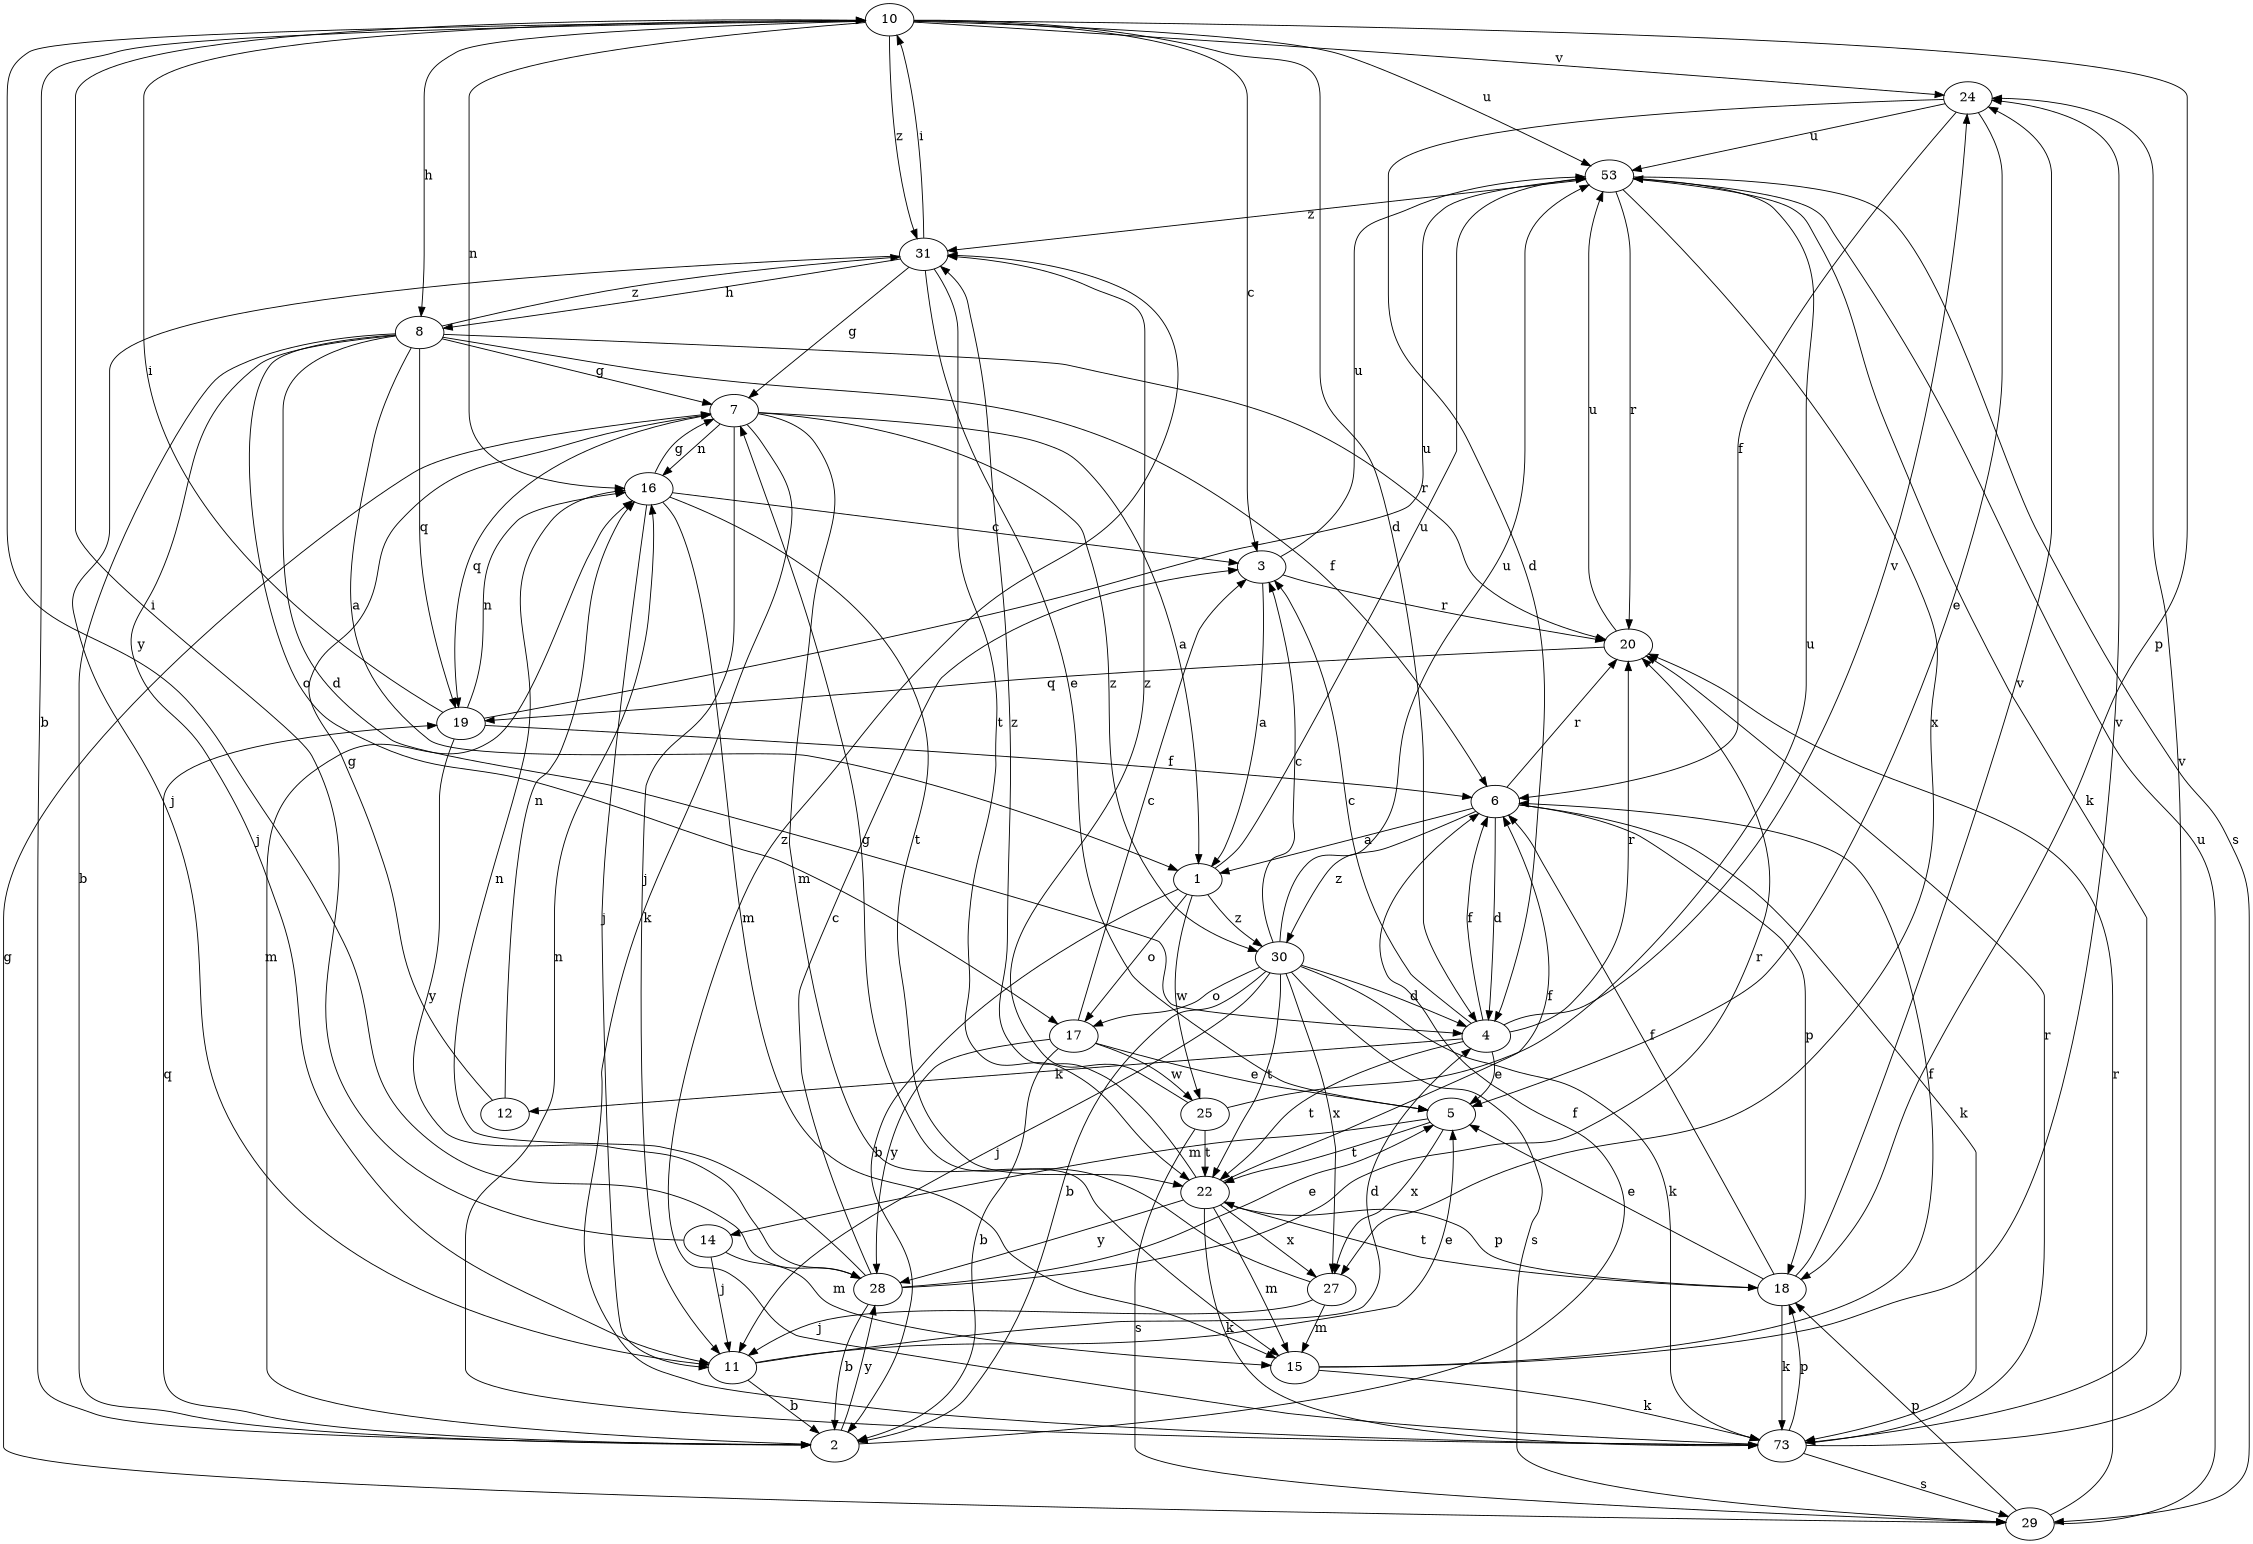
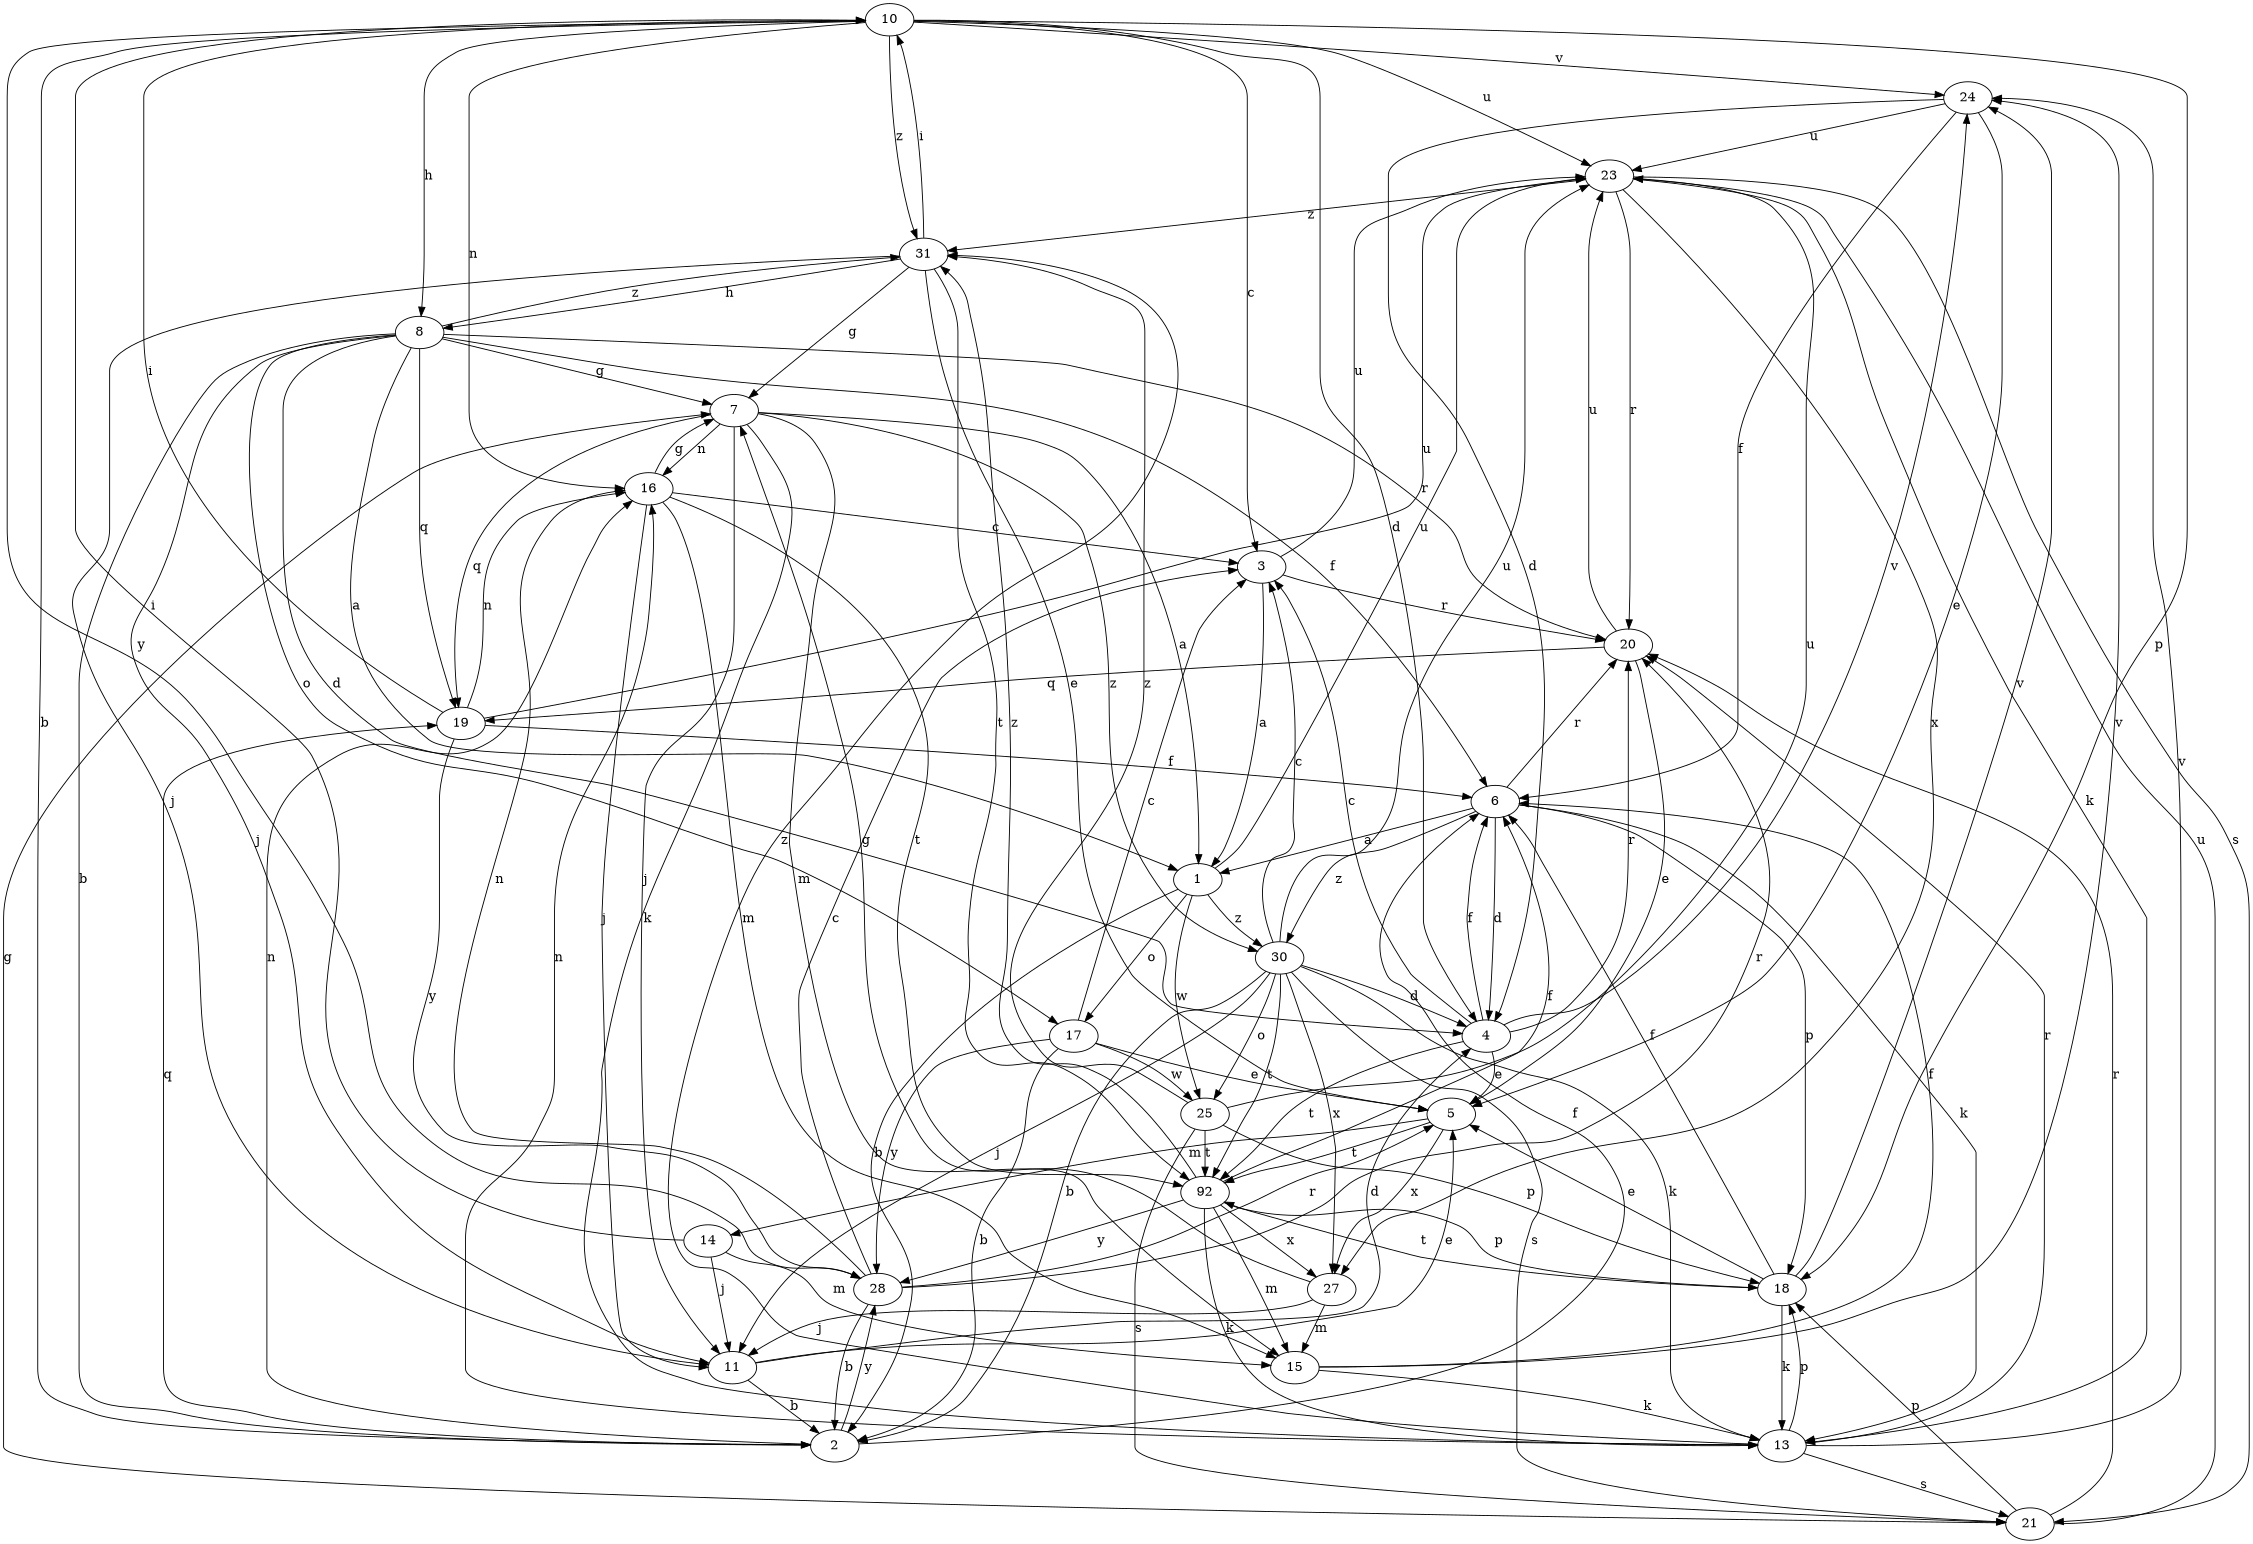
(1609, 176) -> (1609, 176)
none -> (1648, 913)
(271, 958) -> (271, 958)
(1193, 1003) -> (1251, 1034)
(505, 1114) -> none
(1205, 1192) -> (1205, 1192)
(1312, 1192) -> (1312, 1192)
none -> (1488, 1194)
(1782, 1446) -> (1782, 1446)
(2030, 1524) -> (2030, 1524)
